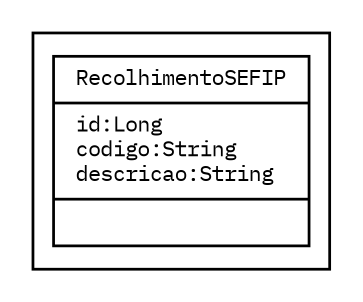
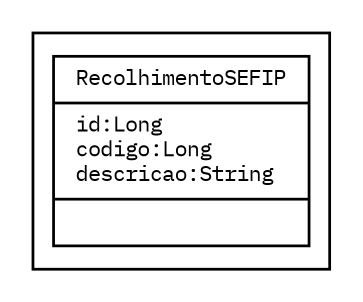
(157, 150) -> (144, 150)
